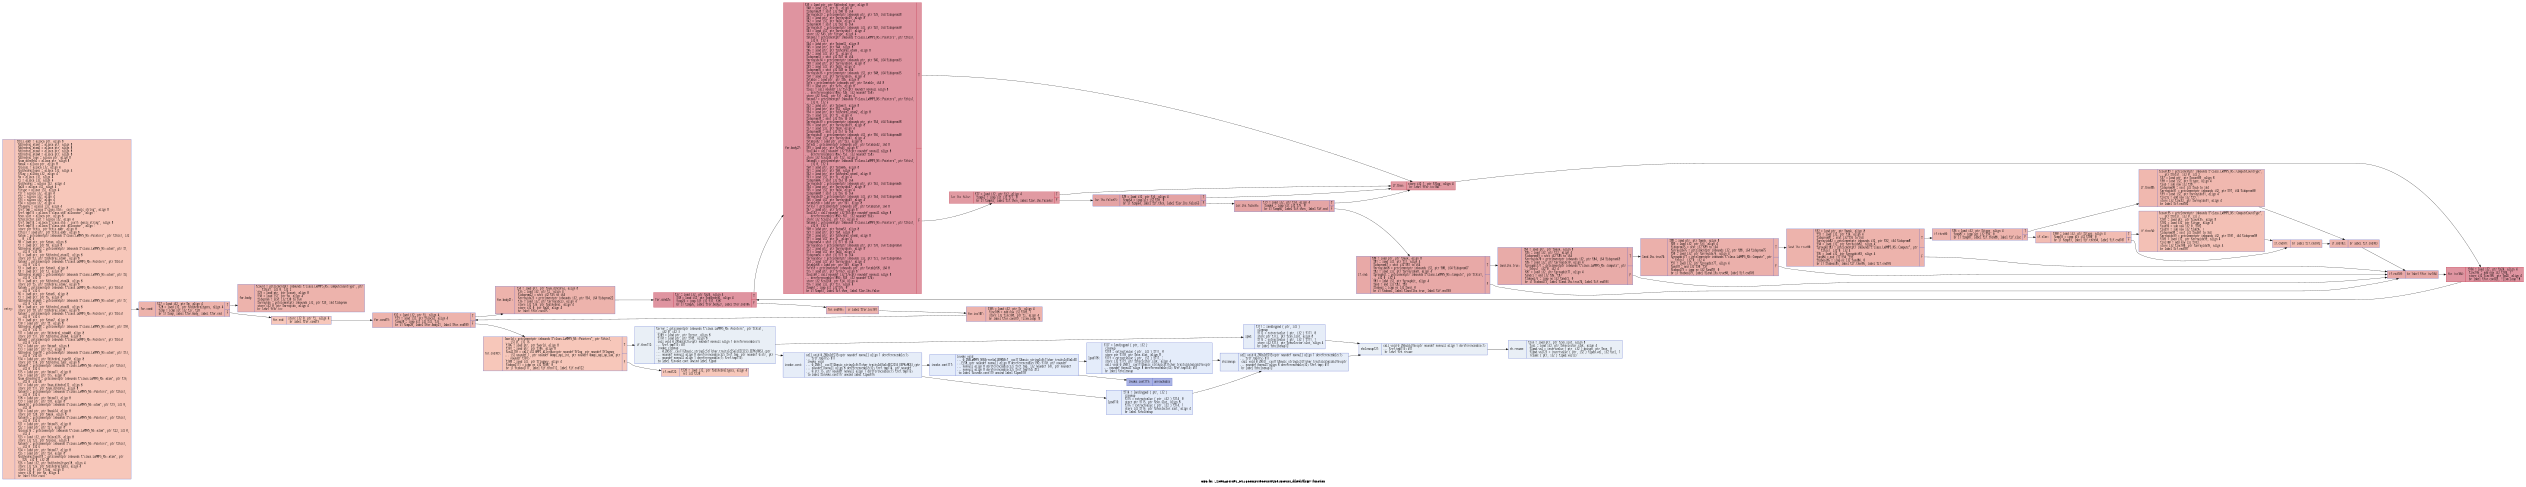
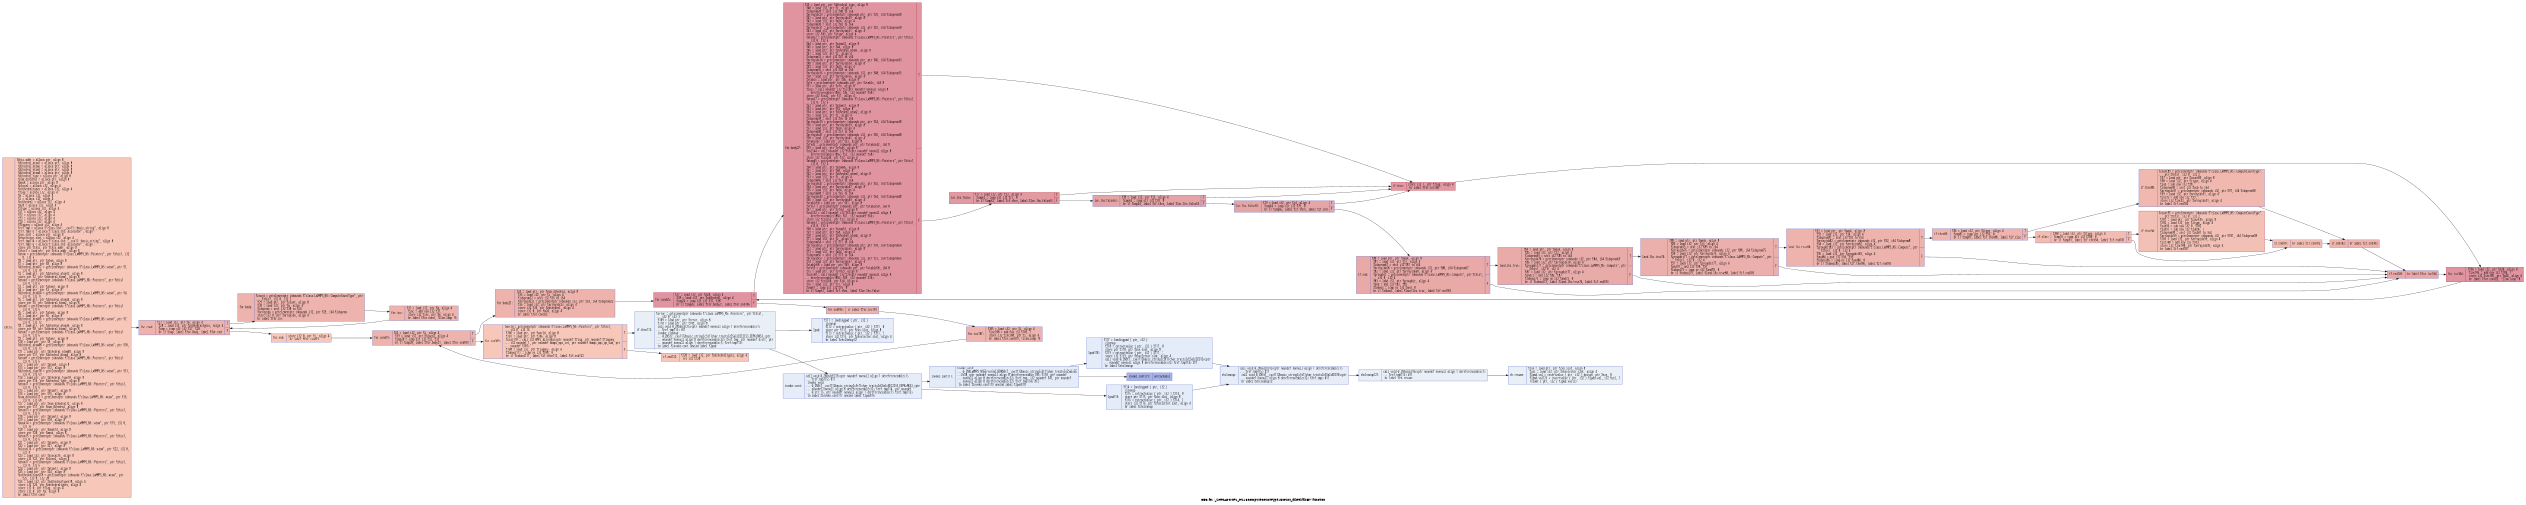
(2202, 231) -> (2202, 231)
none -> (424, 313)
(1341, 342) -> none
